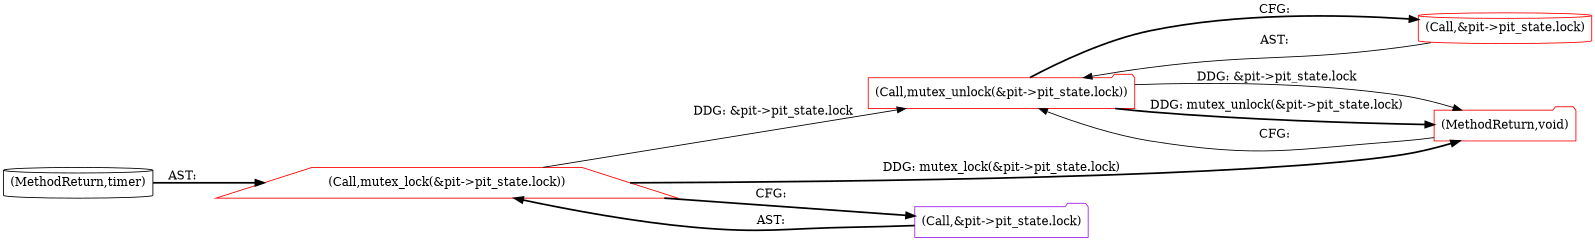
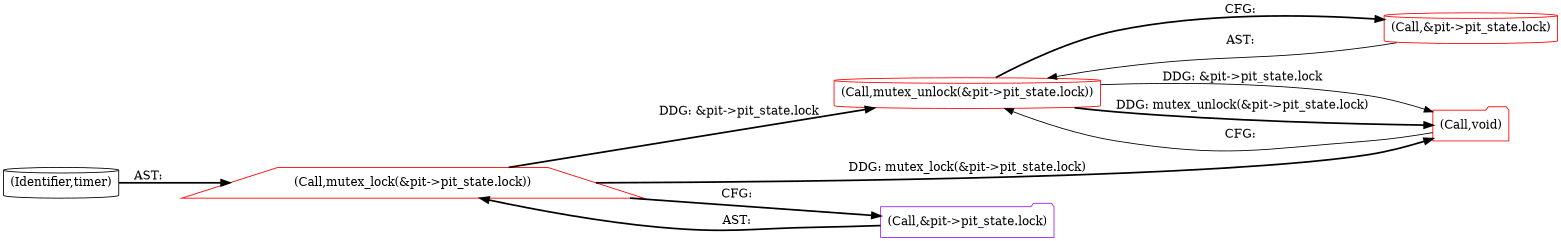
(1002, 93) -> (967, 93)
(1505, 126) -> (1471, 126)
(720, 139) -> (687, 138)
(78, 183) -> (61, 183)
